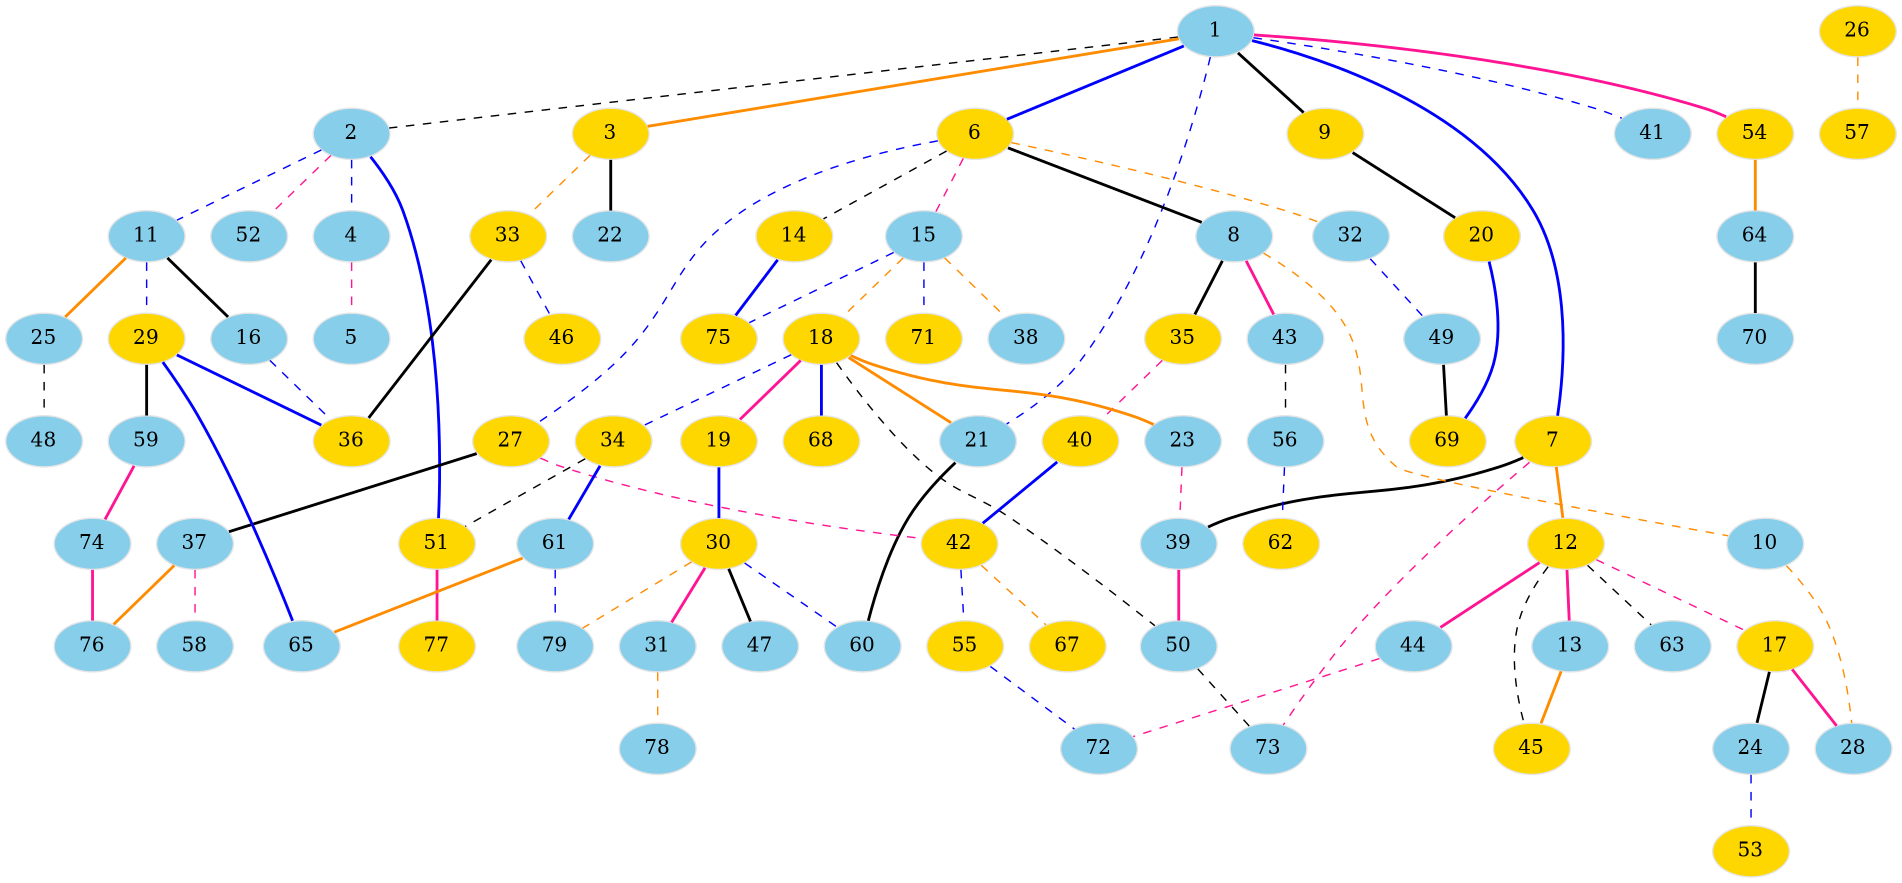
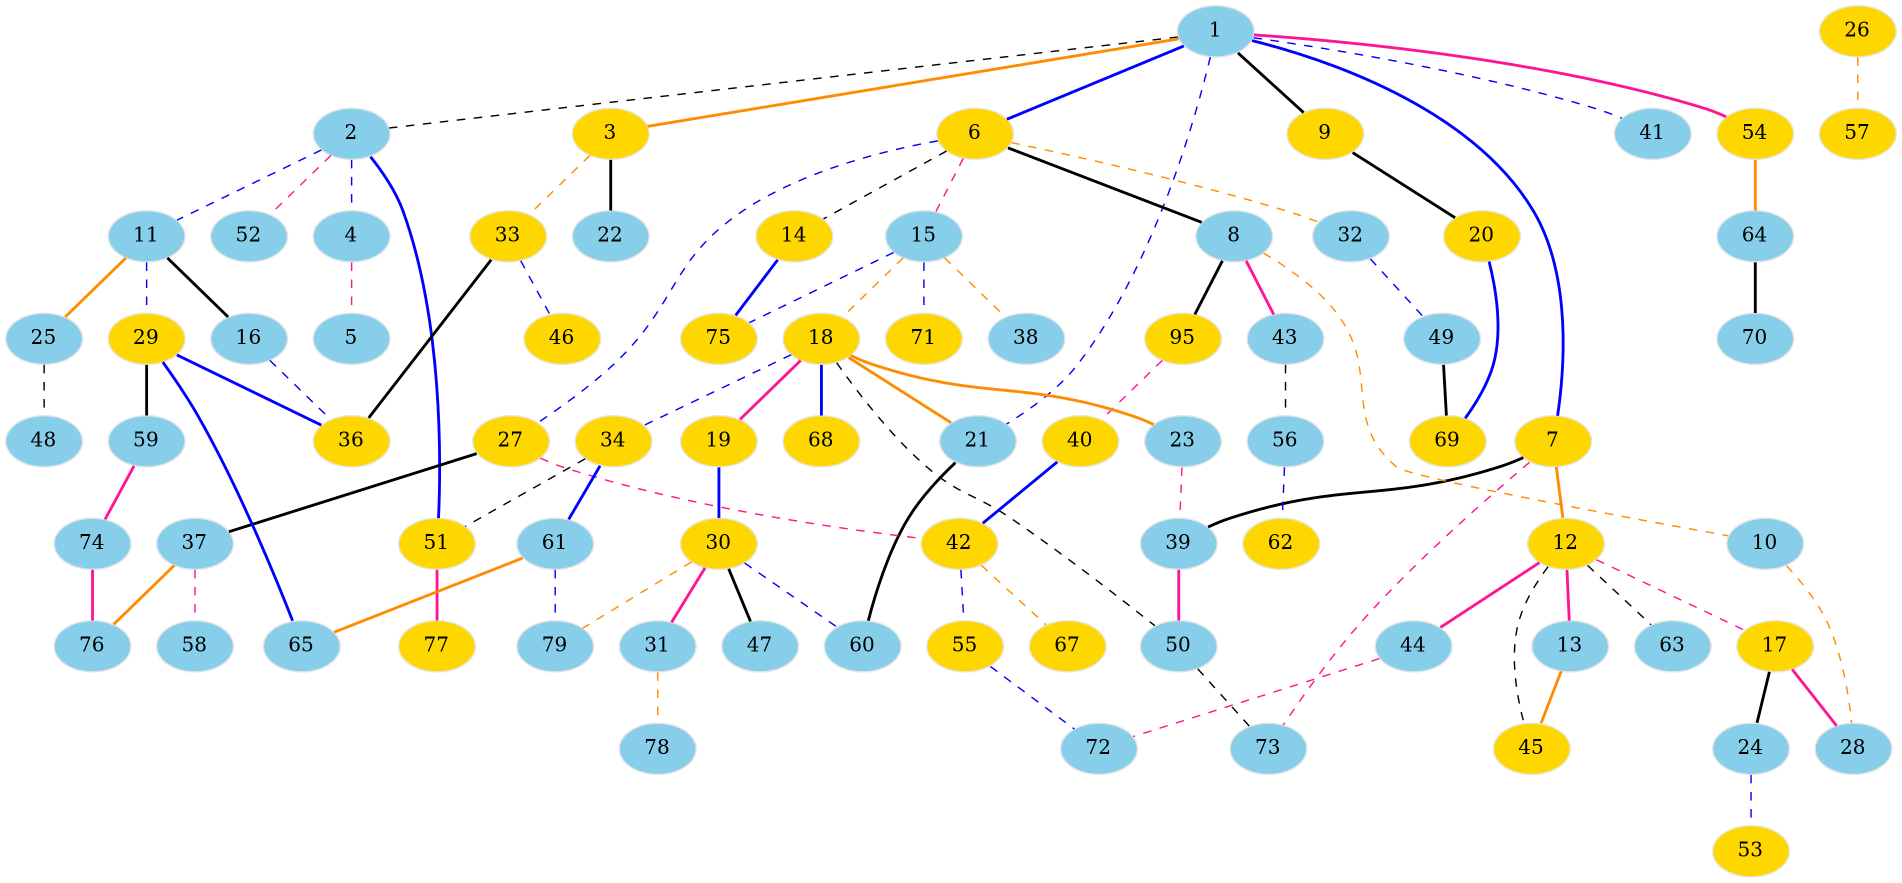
(1183, 339) -> (1183, 339)
